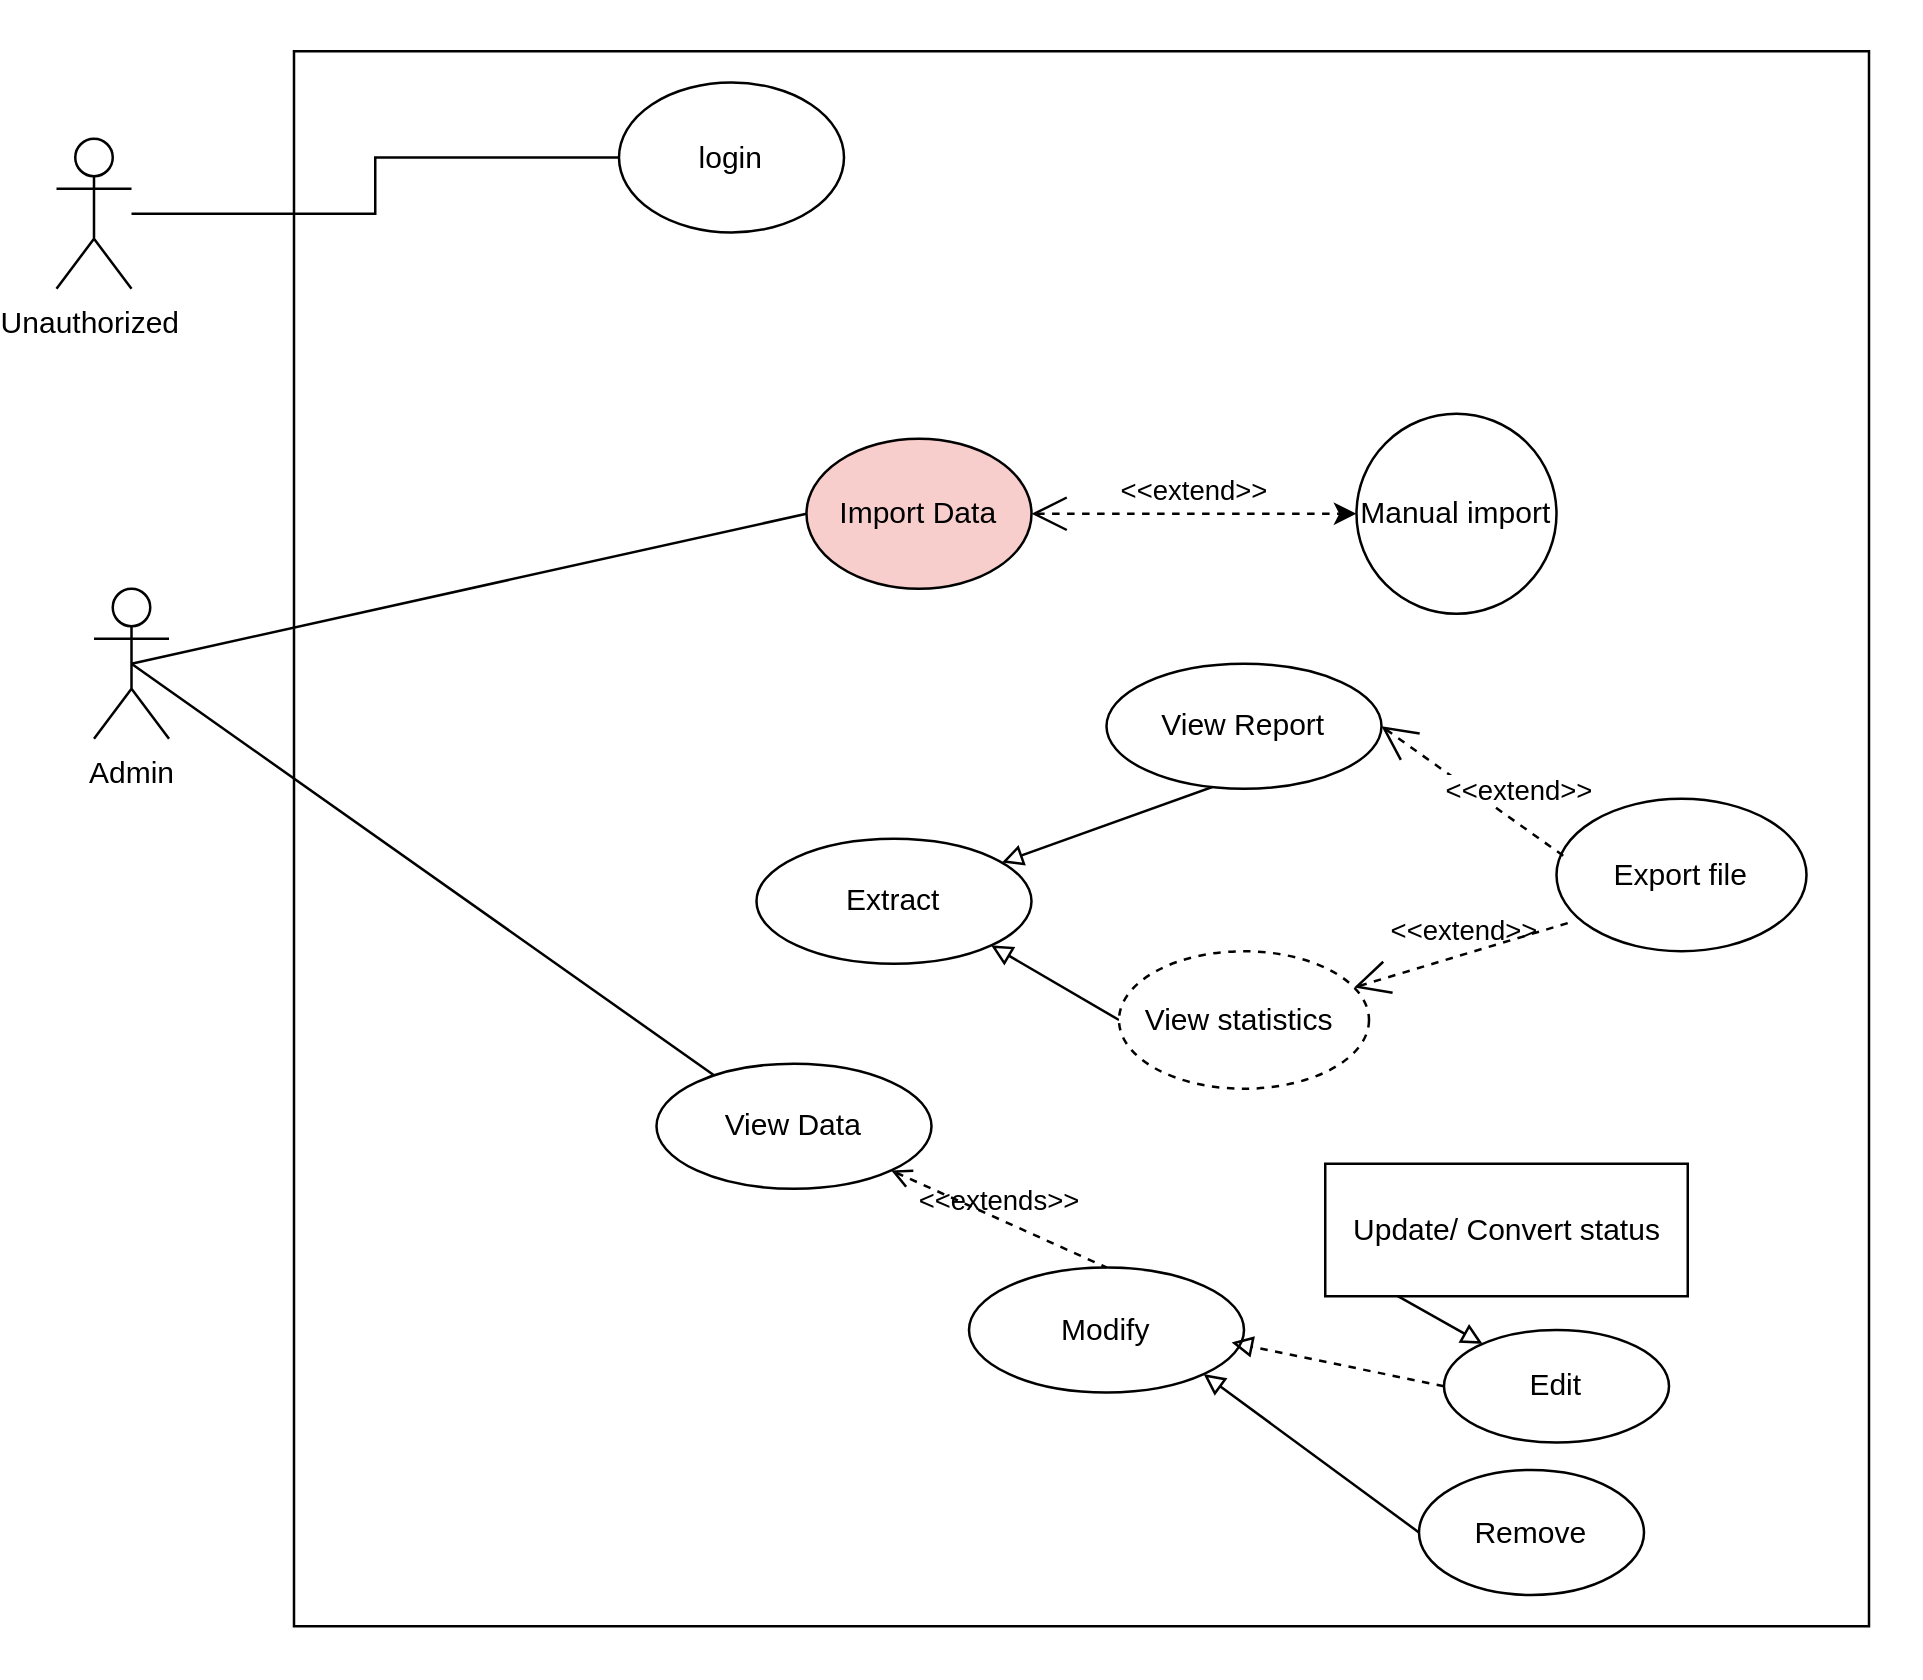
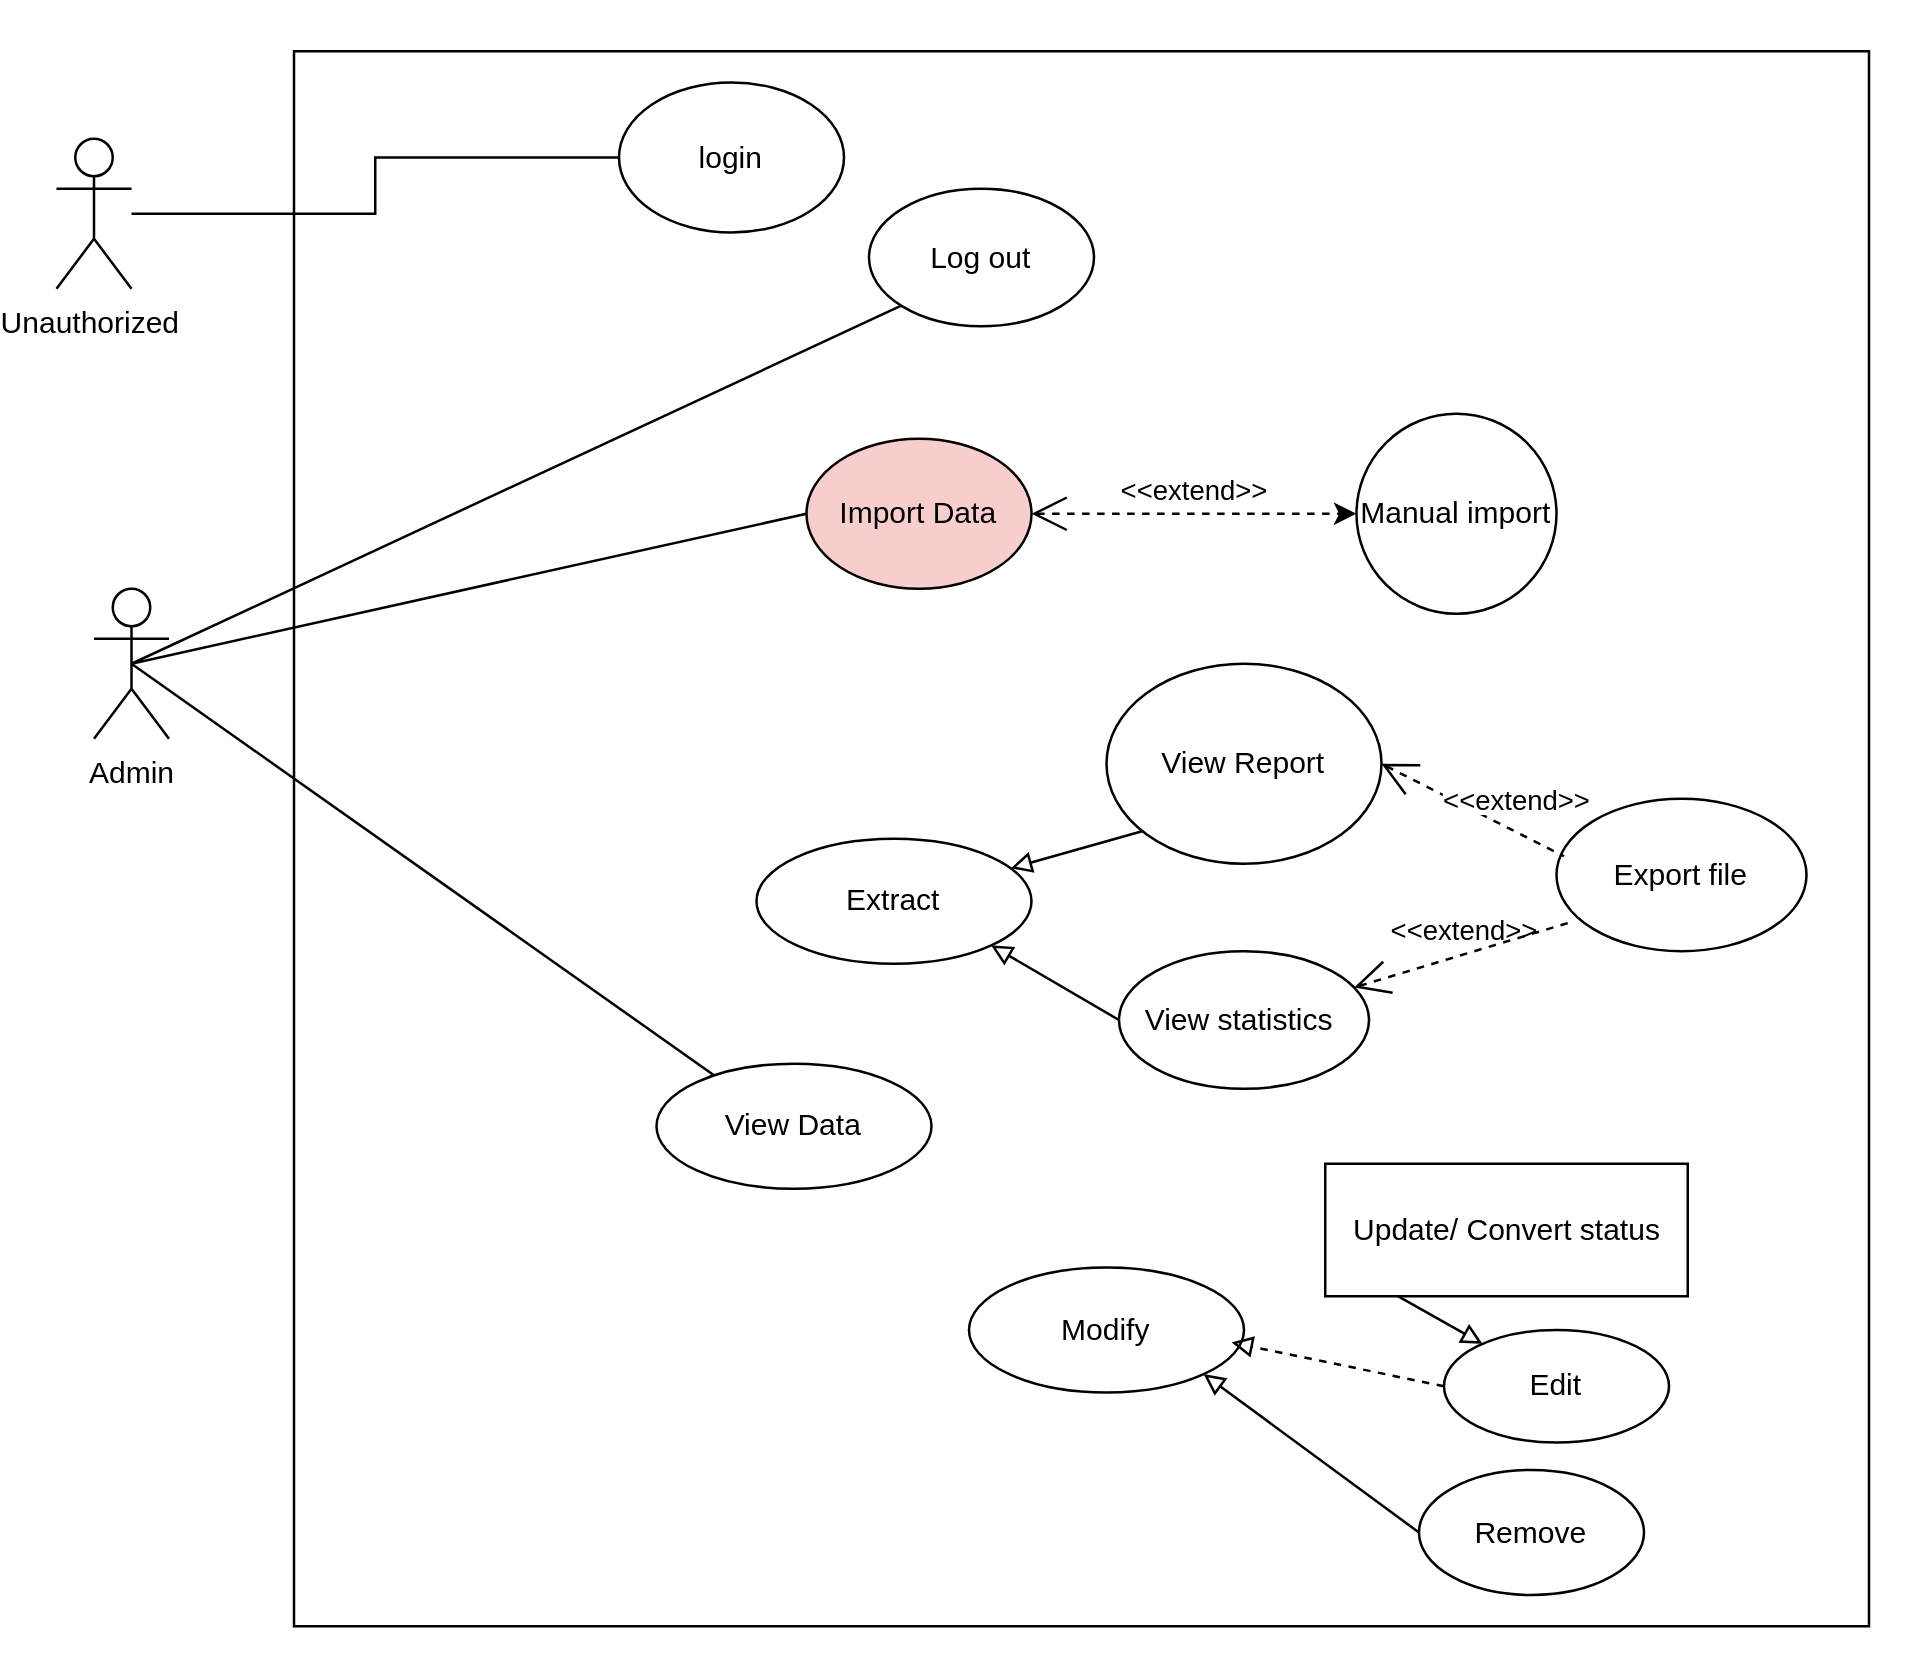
none -> (981, 258)
none -> (533, 477)
(1244, 726) -> (1244, 764)
(1244, 1020) -> (1244, 1020)
(1000, 1220) -> none
